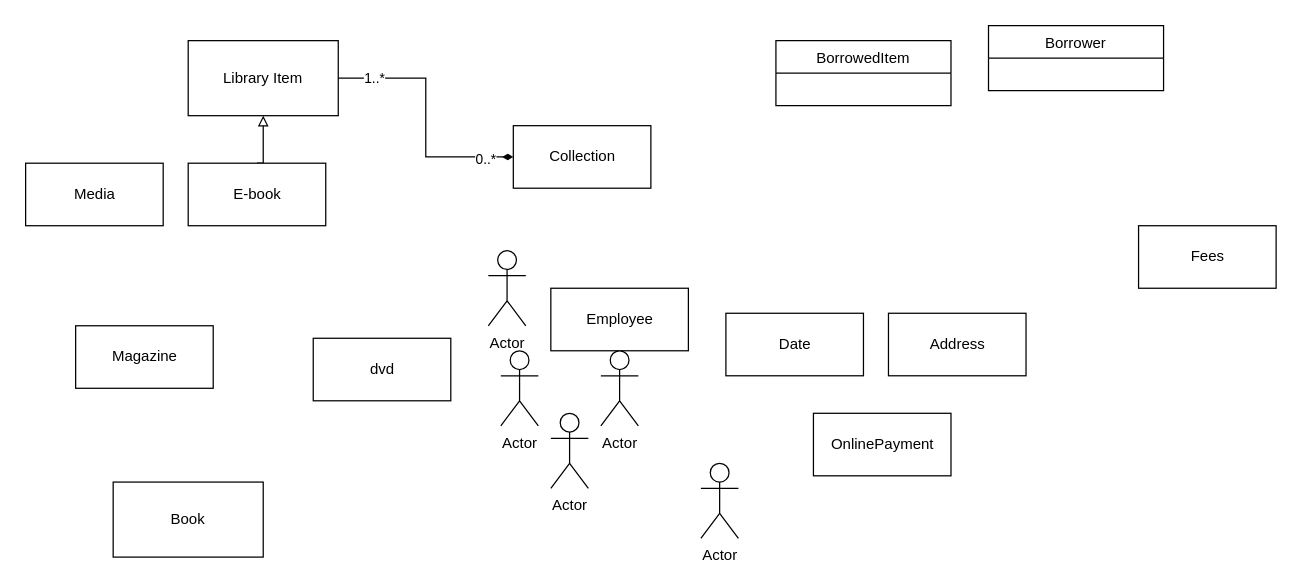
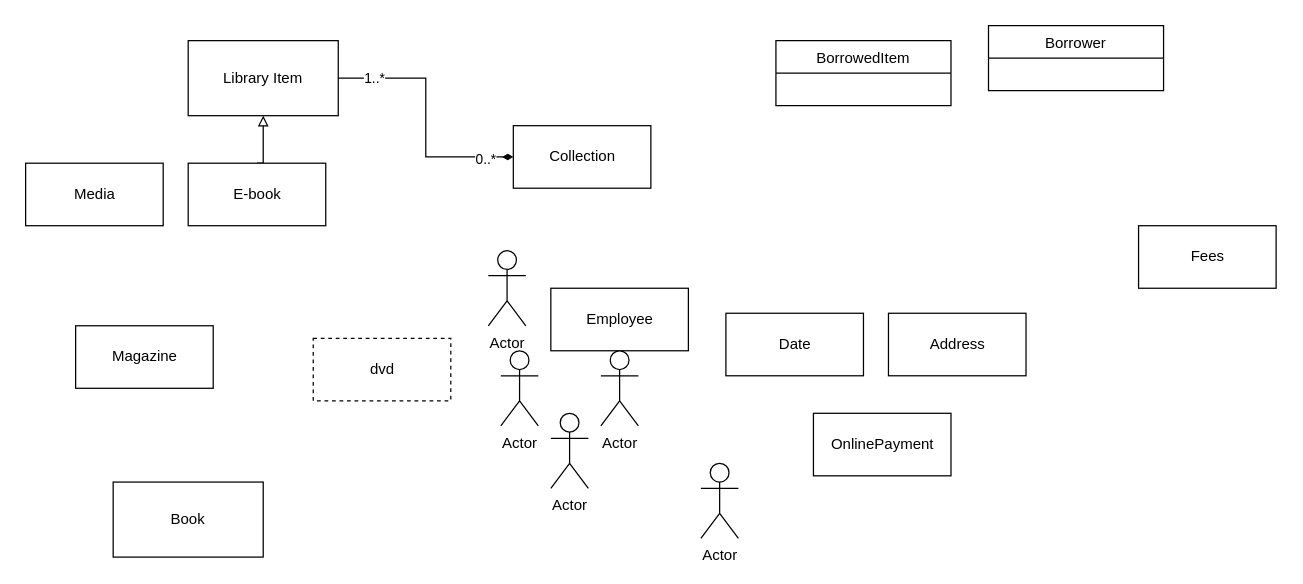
(382, 369) -> (382, 369)
